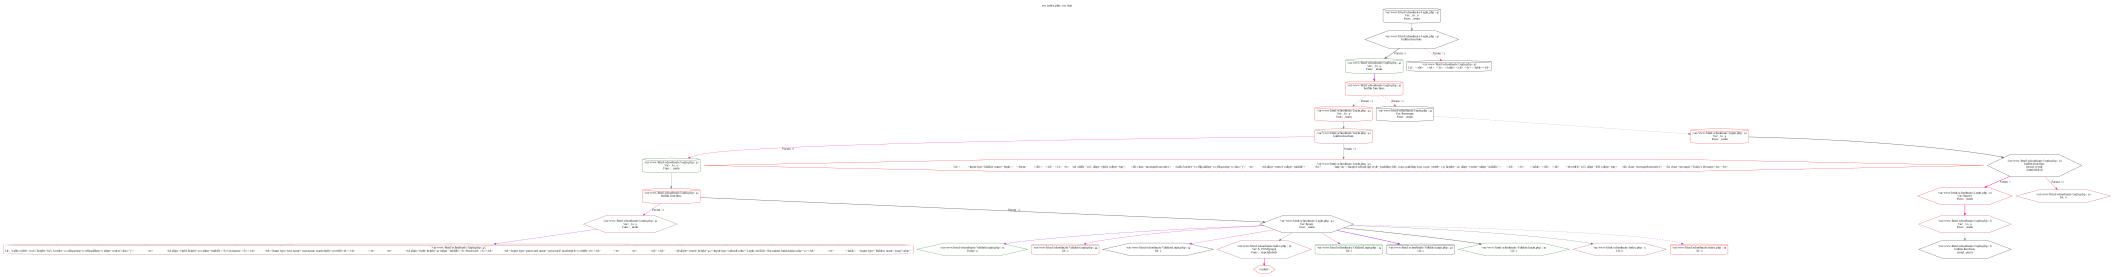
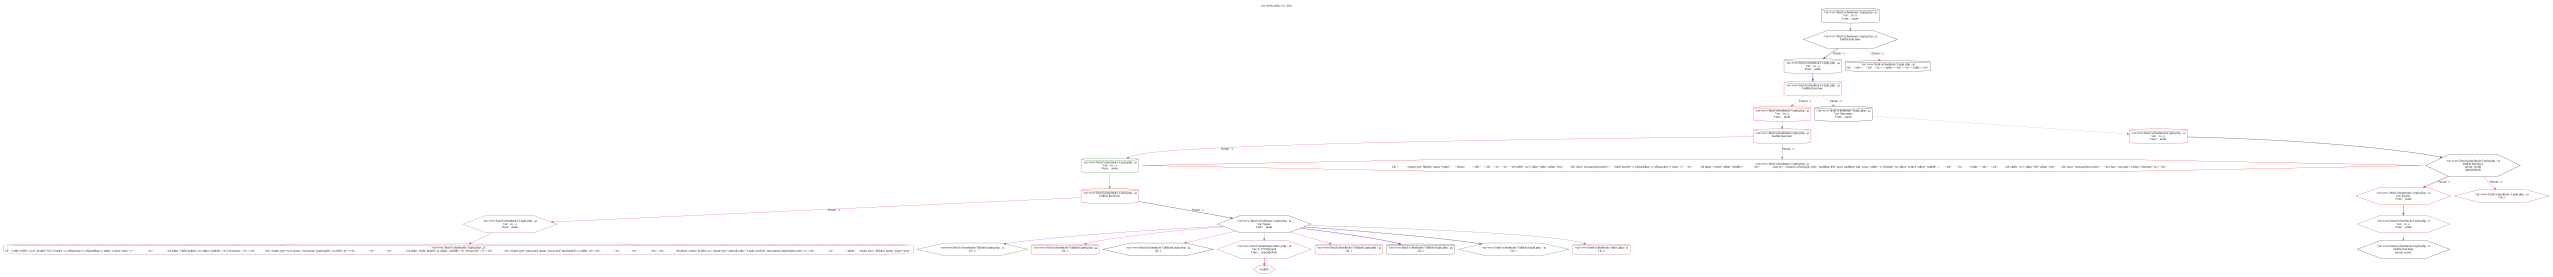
(972, 249) -> (972, 249)
(1349, 249) -> (1349, 249)
(1620, 249) -> (1601, 249)
(1699, 249) -> none
